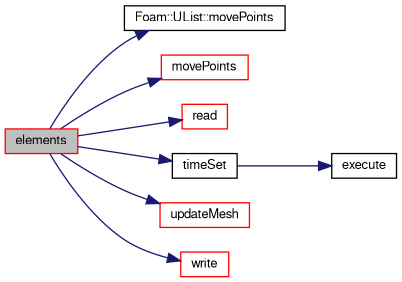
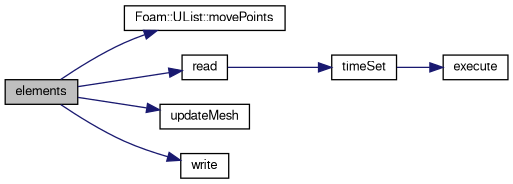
(205, 67) -> none
(205, 117) -> (205, 67)
(41, 141) -> (41, 92)
(118, 153) -> (273, 67)
(205, 215) -> (205, 117)
(205, 264) -> (205, 166)
